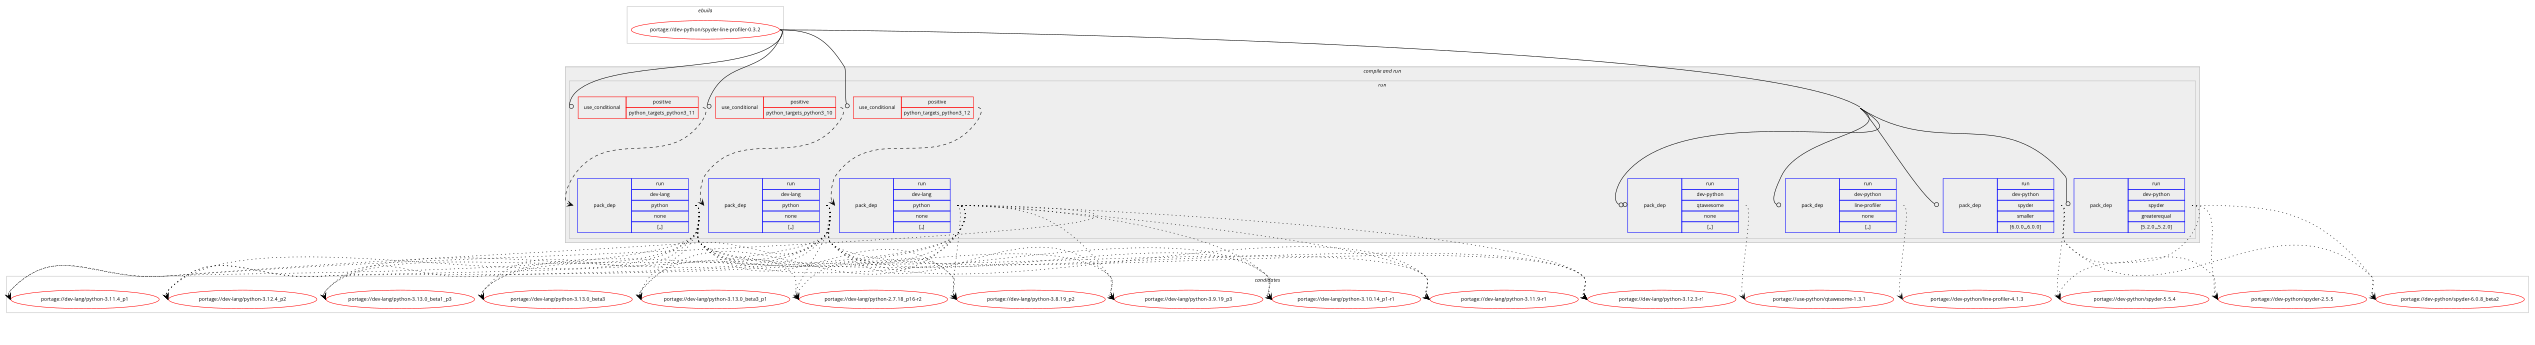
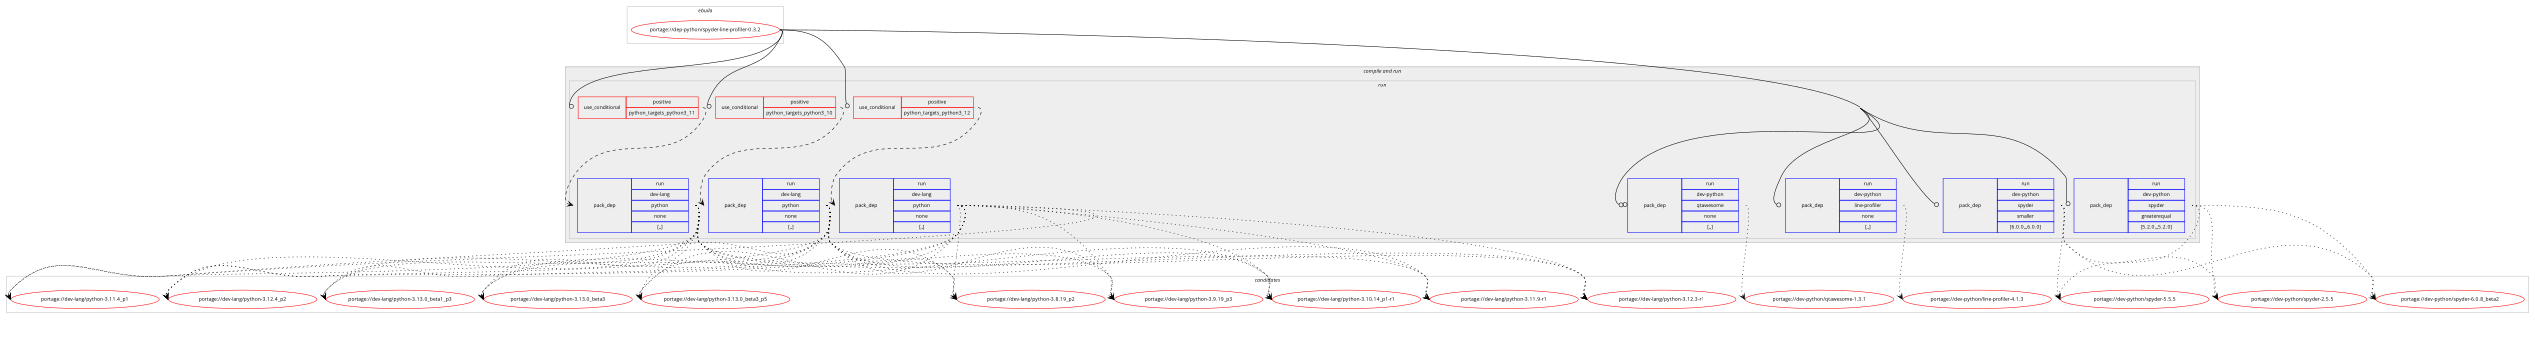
(705, 30) -> (705, 30)
(716, 299) -> (716, 299)
(873, 299) -> none
(1819, 299) -> (1819, 299)
(2135, 299) -> (2135, 299)
